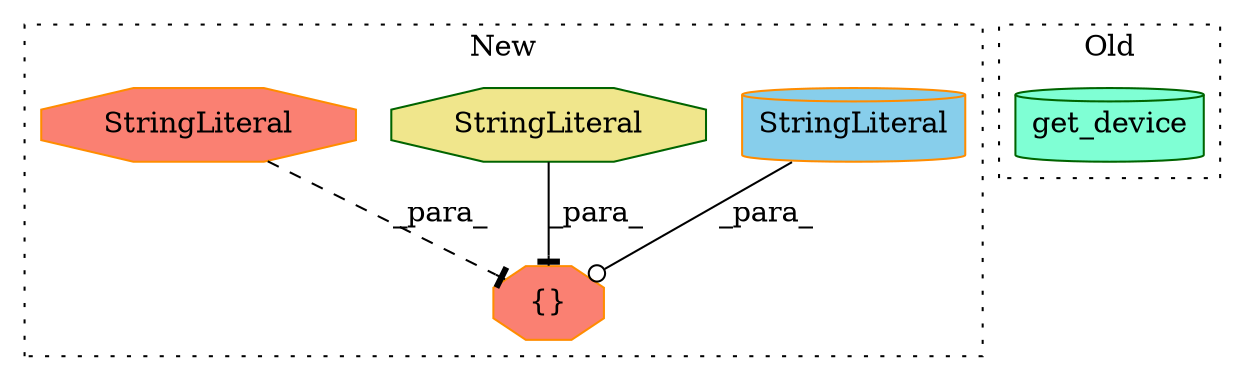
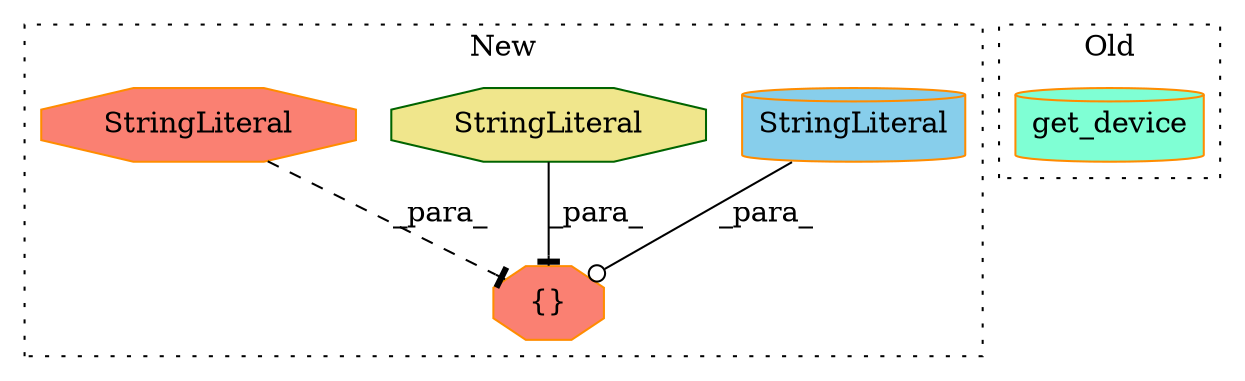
(1110, 125) -> (1110, 125)
